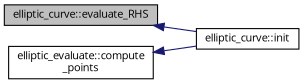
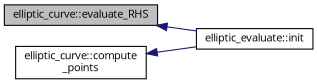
(248, 39) -> (255, 39)
(81, 63) -> (81, 63)
